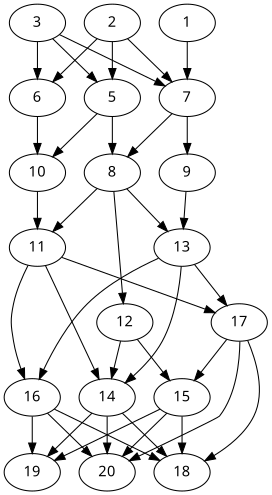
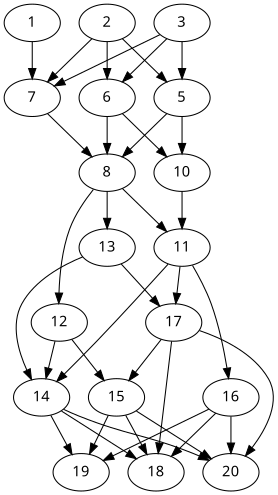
none -> (107, 130)
(187, 173) -> none
(89, 302) -> none
